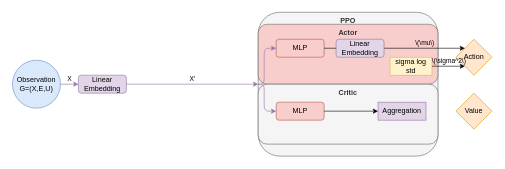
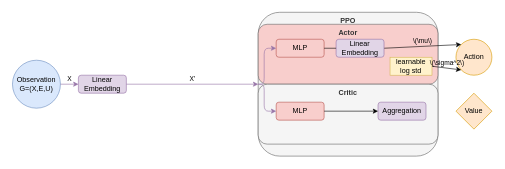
(474, 57) -> (474, 57)
(411, 66) -> (411, 66)
(402, 111) -> (402, 111)
